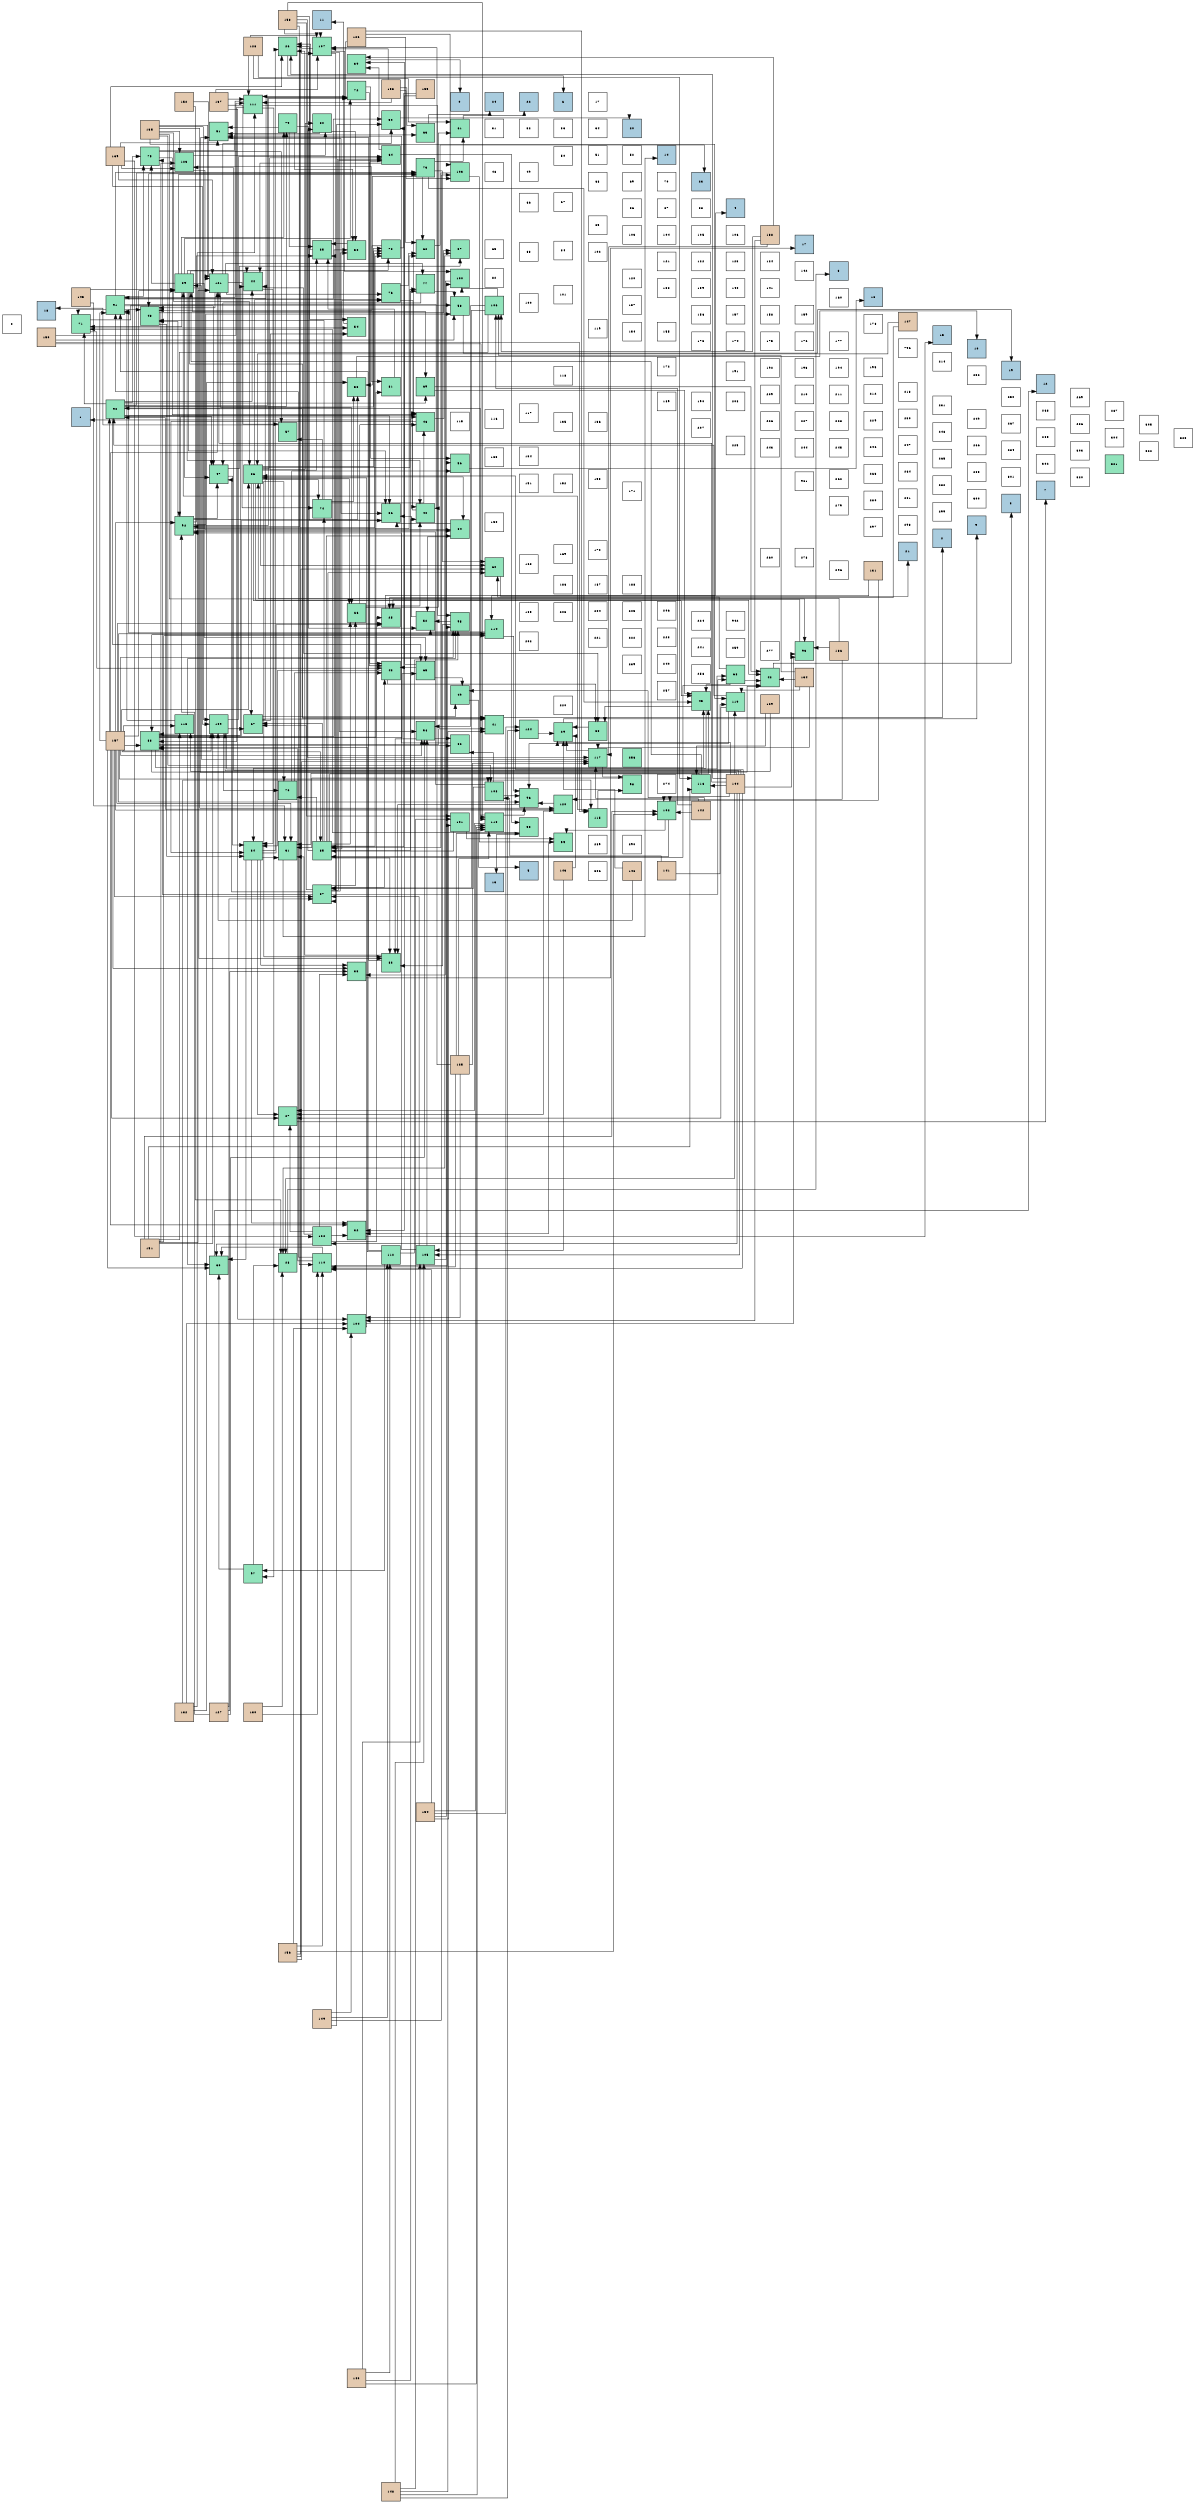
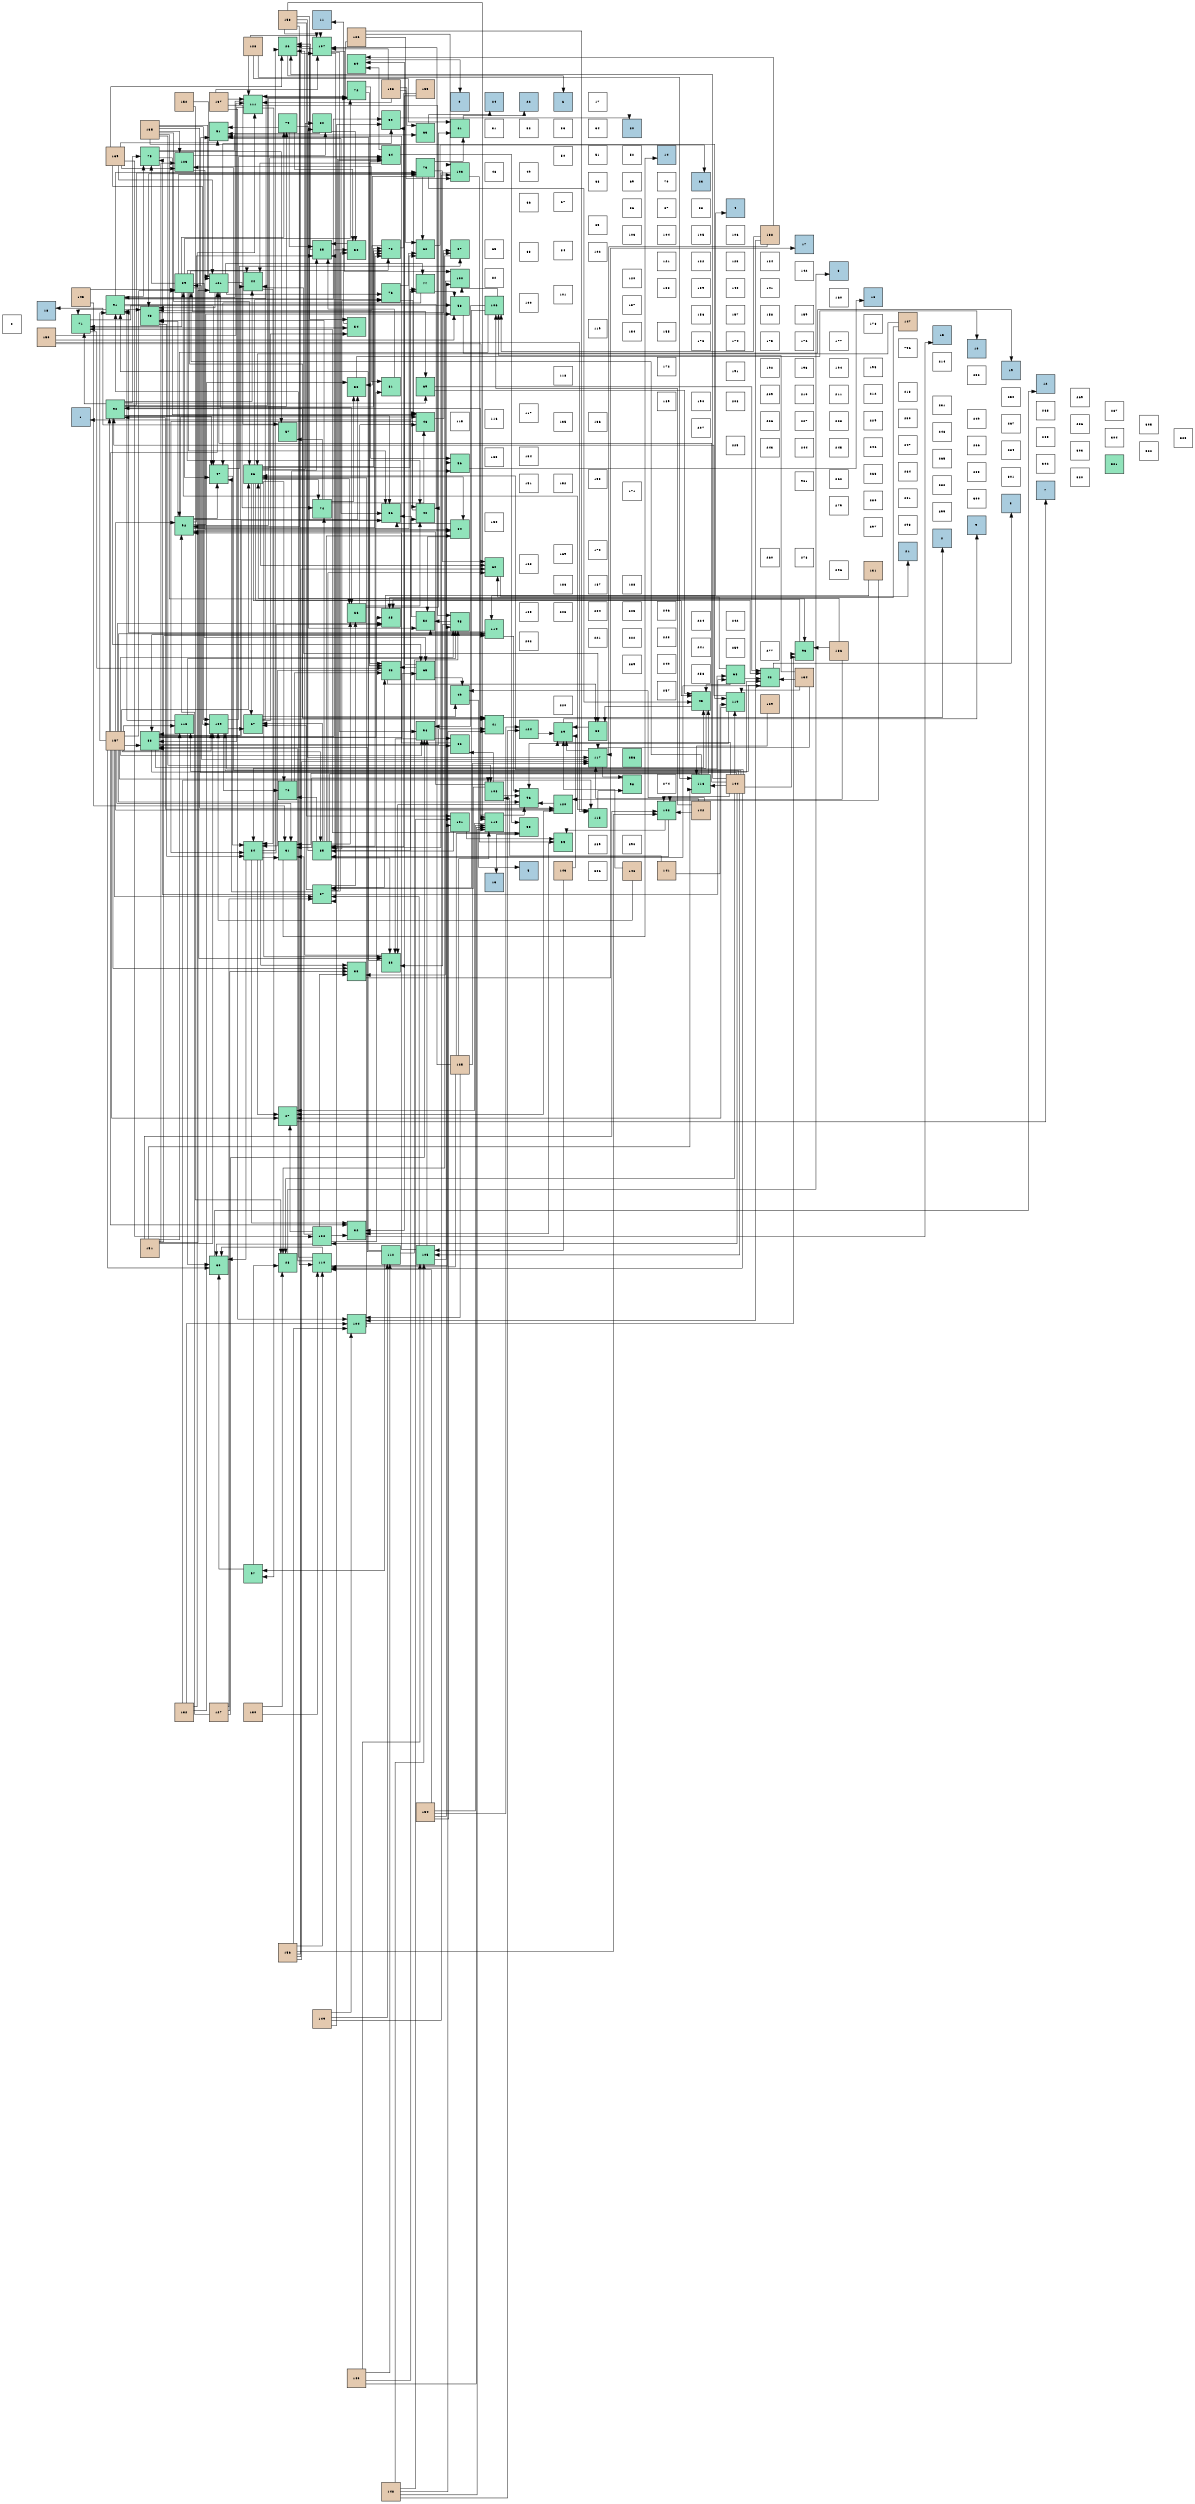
(736, 621) -> (736, 621)
(493, 771) -> (502, 771)
